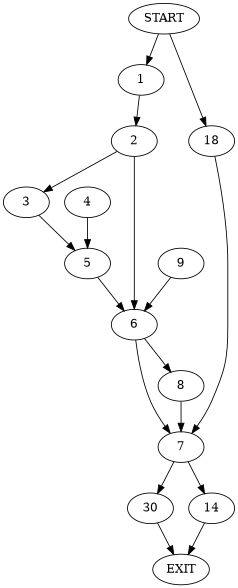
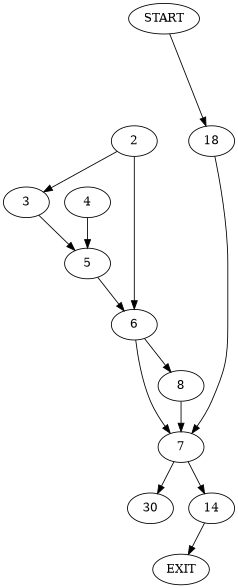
(141, 80) -> none
(181, 264) -> none
(164, 535) -> none
